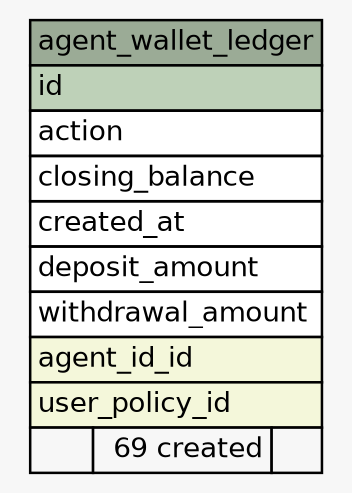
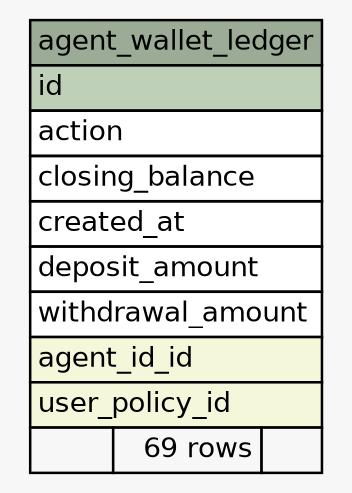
(189, 449) -> (199, 449)
